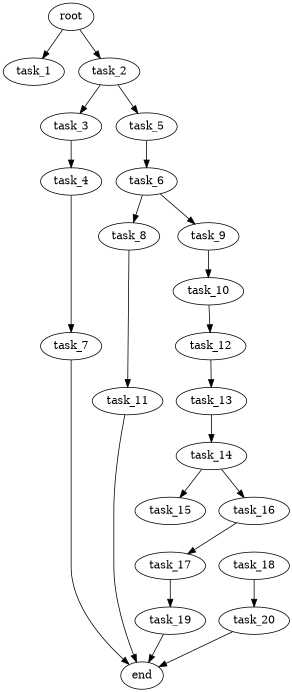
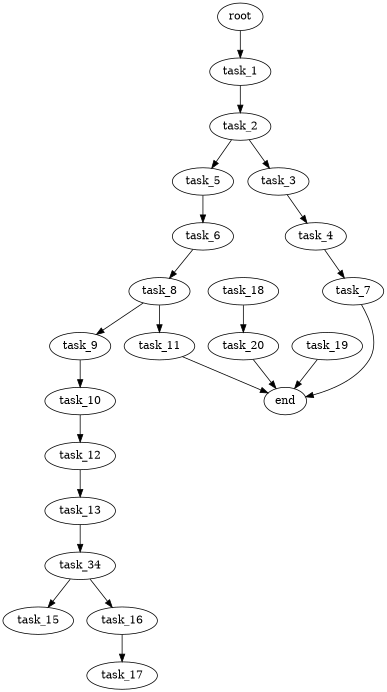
(88, 41) -> (240, 95)
(175, 207) -> (123, 317)
(211, 456) -> (80, 566)
(170, 589) -> none
